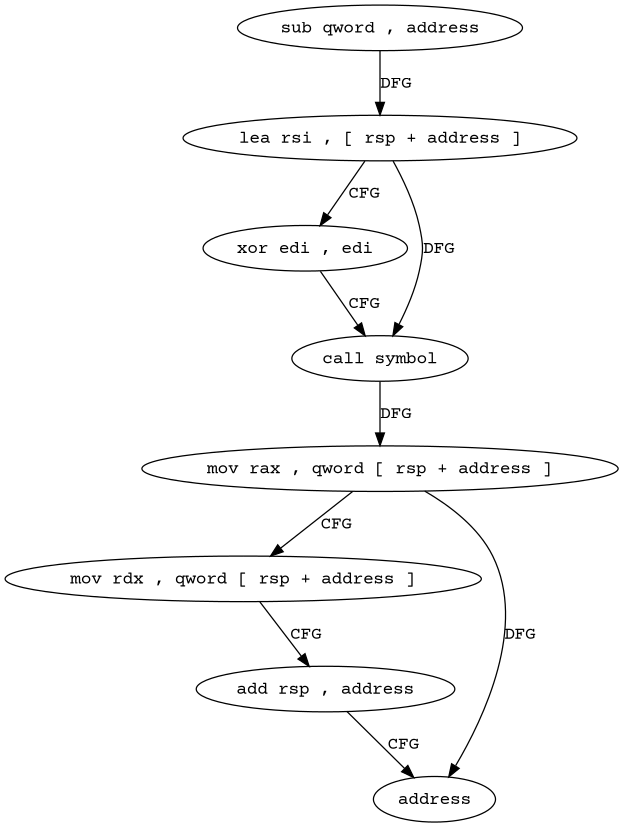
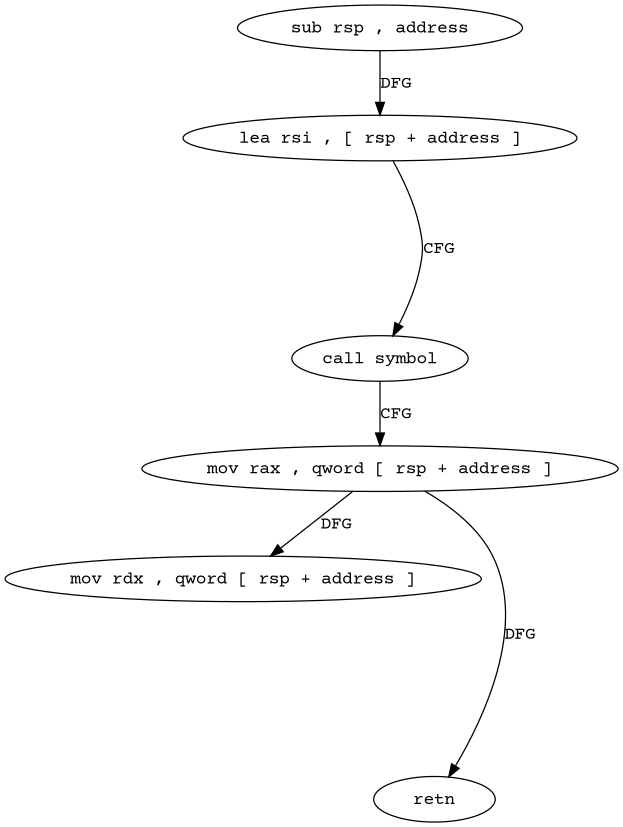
(380, 28) -> (380, 28)
(305, 248) -> none
(439, 248) -> (439, 248)
(396, 414) -> (396, 414)
(336, 524) -> (336, 524)
(326, 689) -> none
(434, 799) -> (434, 799)
